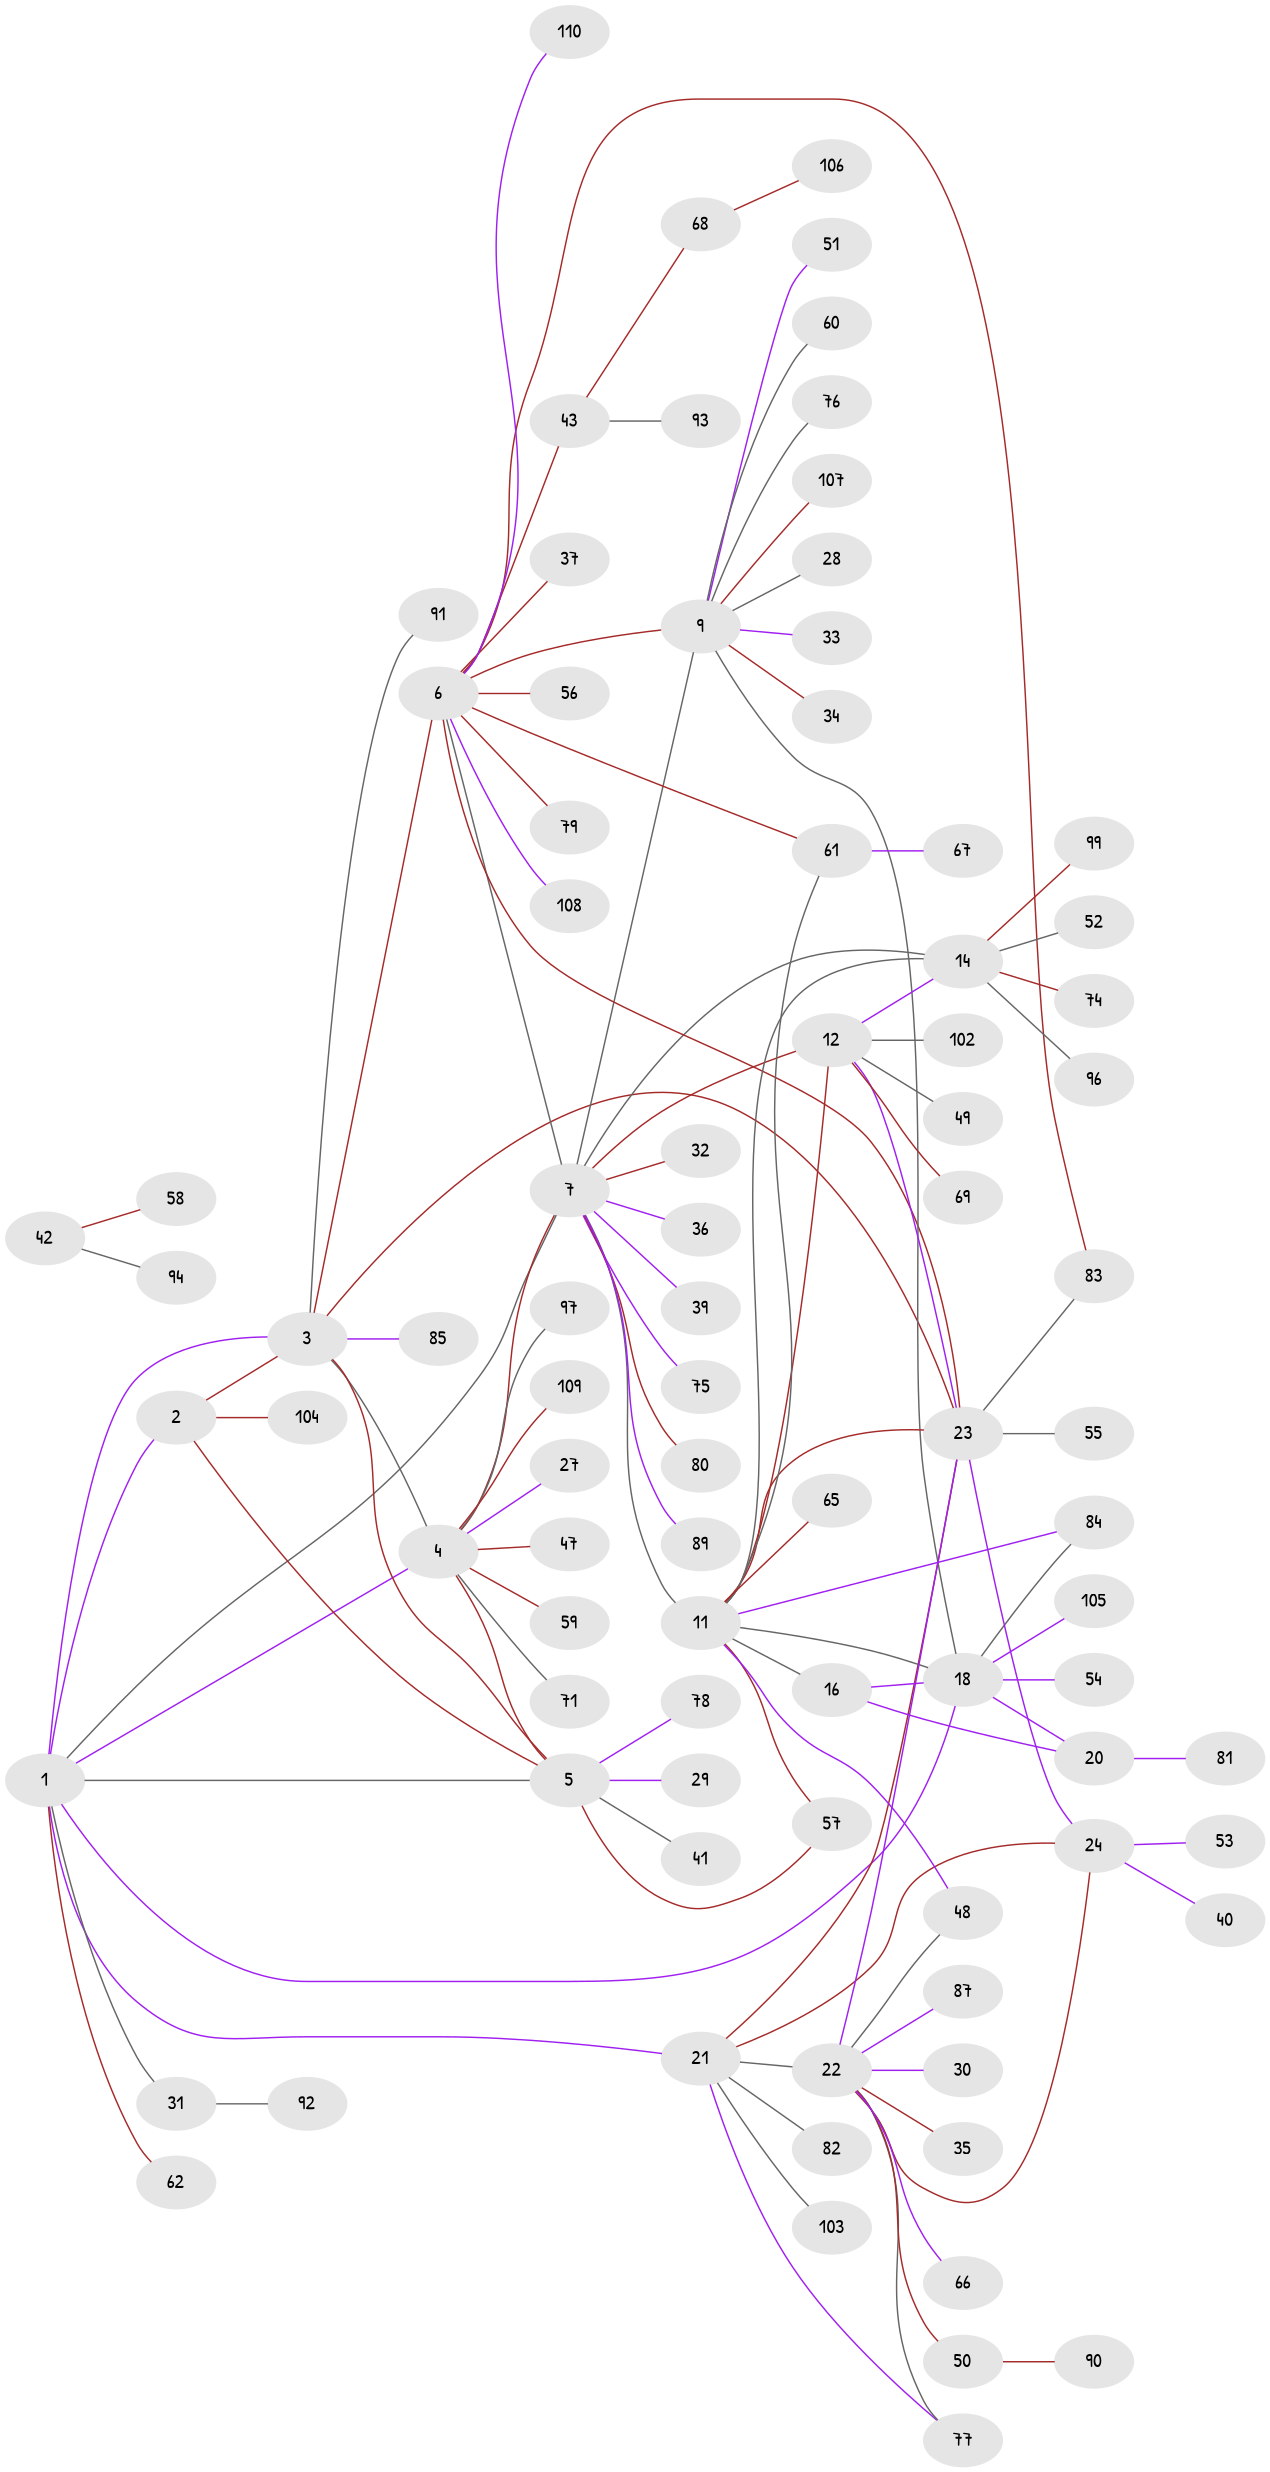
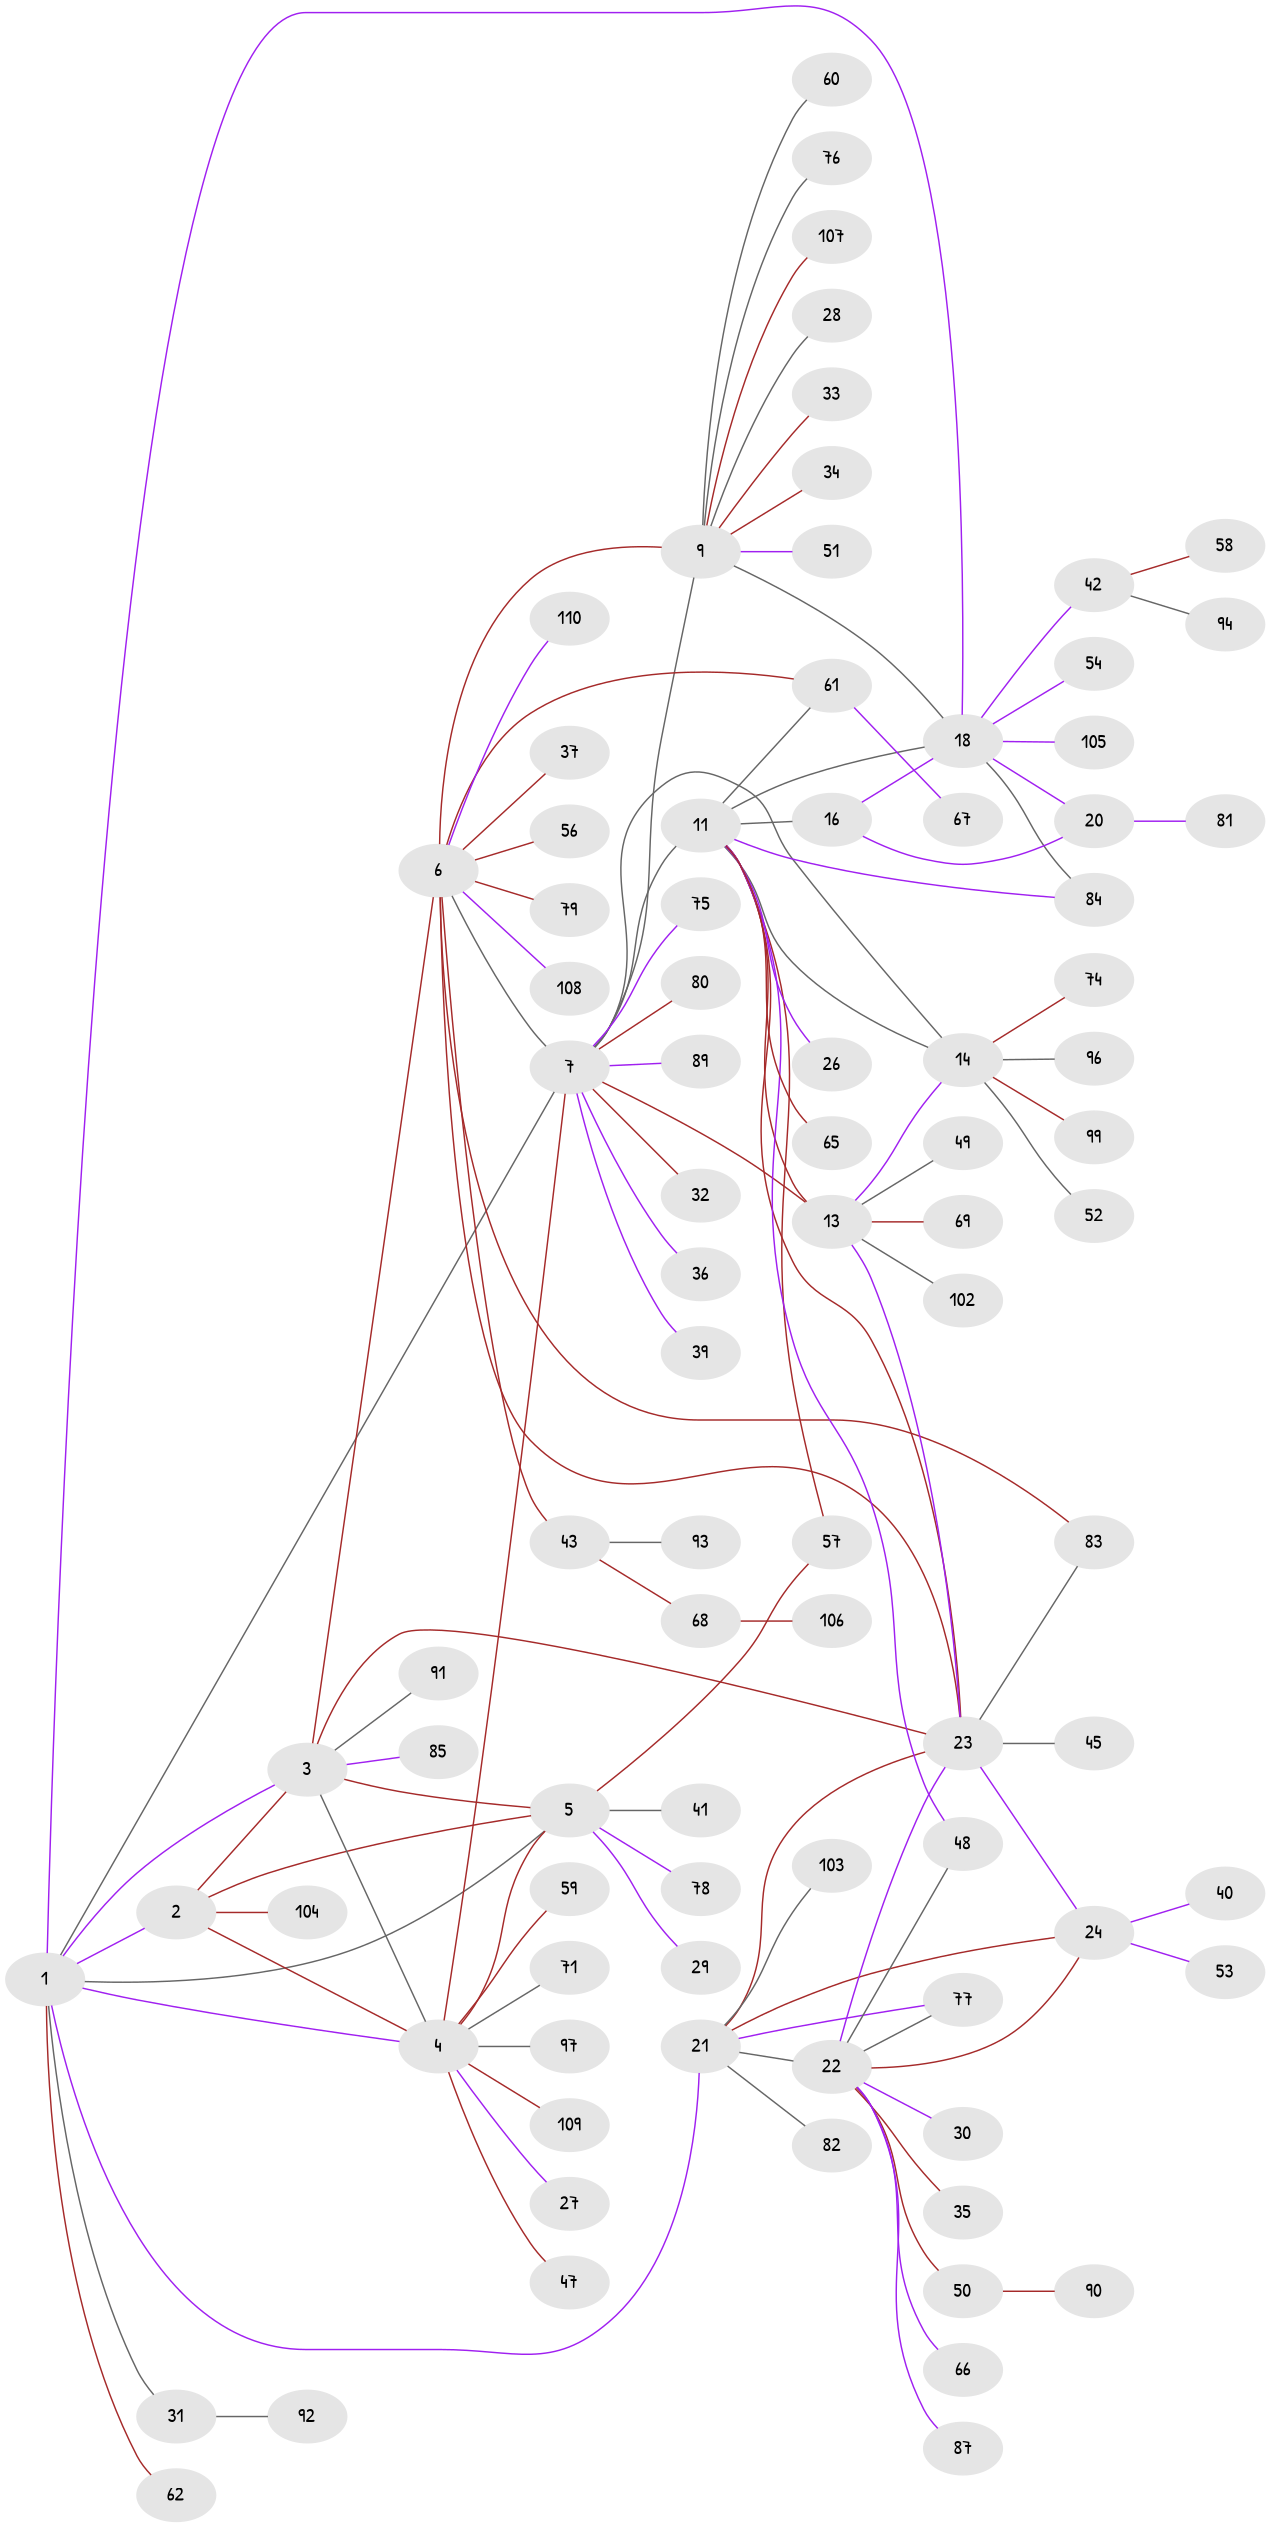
(766, 632) -> (762, 471)
none -> (1025, 661)
(832, 1040) -> (832, 1222)
none -> (832, 1064)
(1094, 1434) -> (1094, 1743)
none -> (307, 1979)
